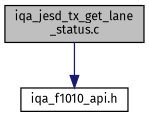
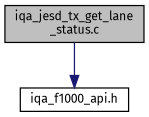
(74, 100) -> (74, 100)
